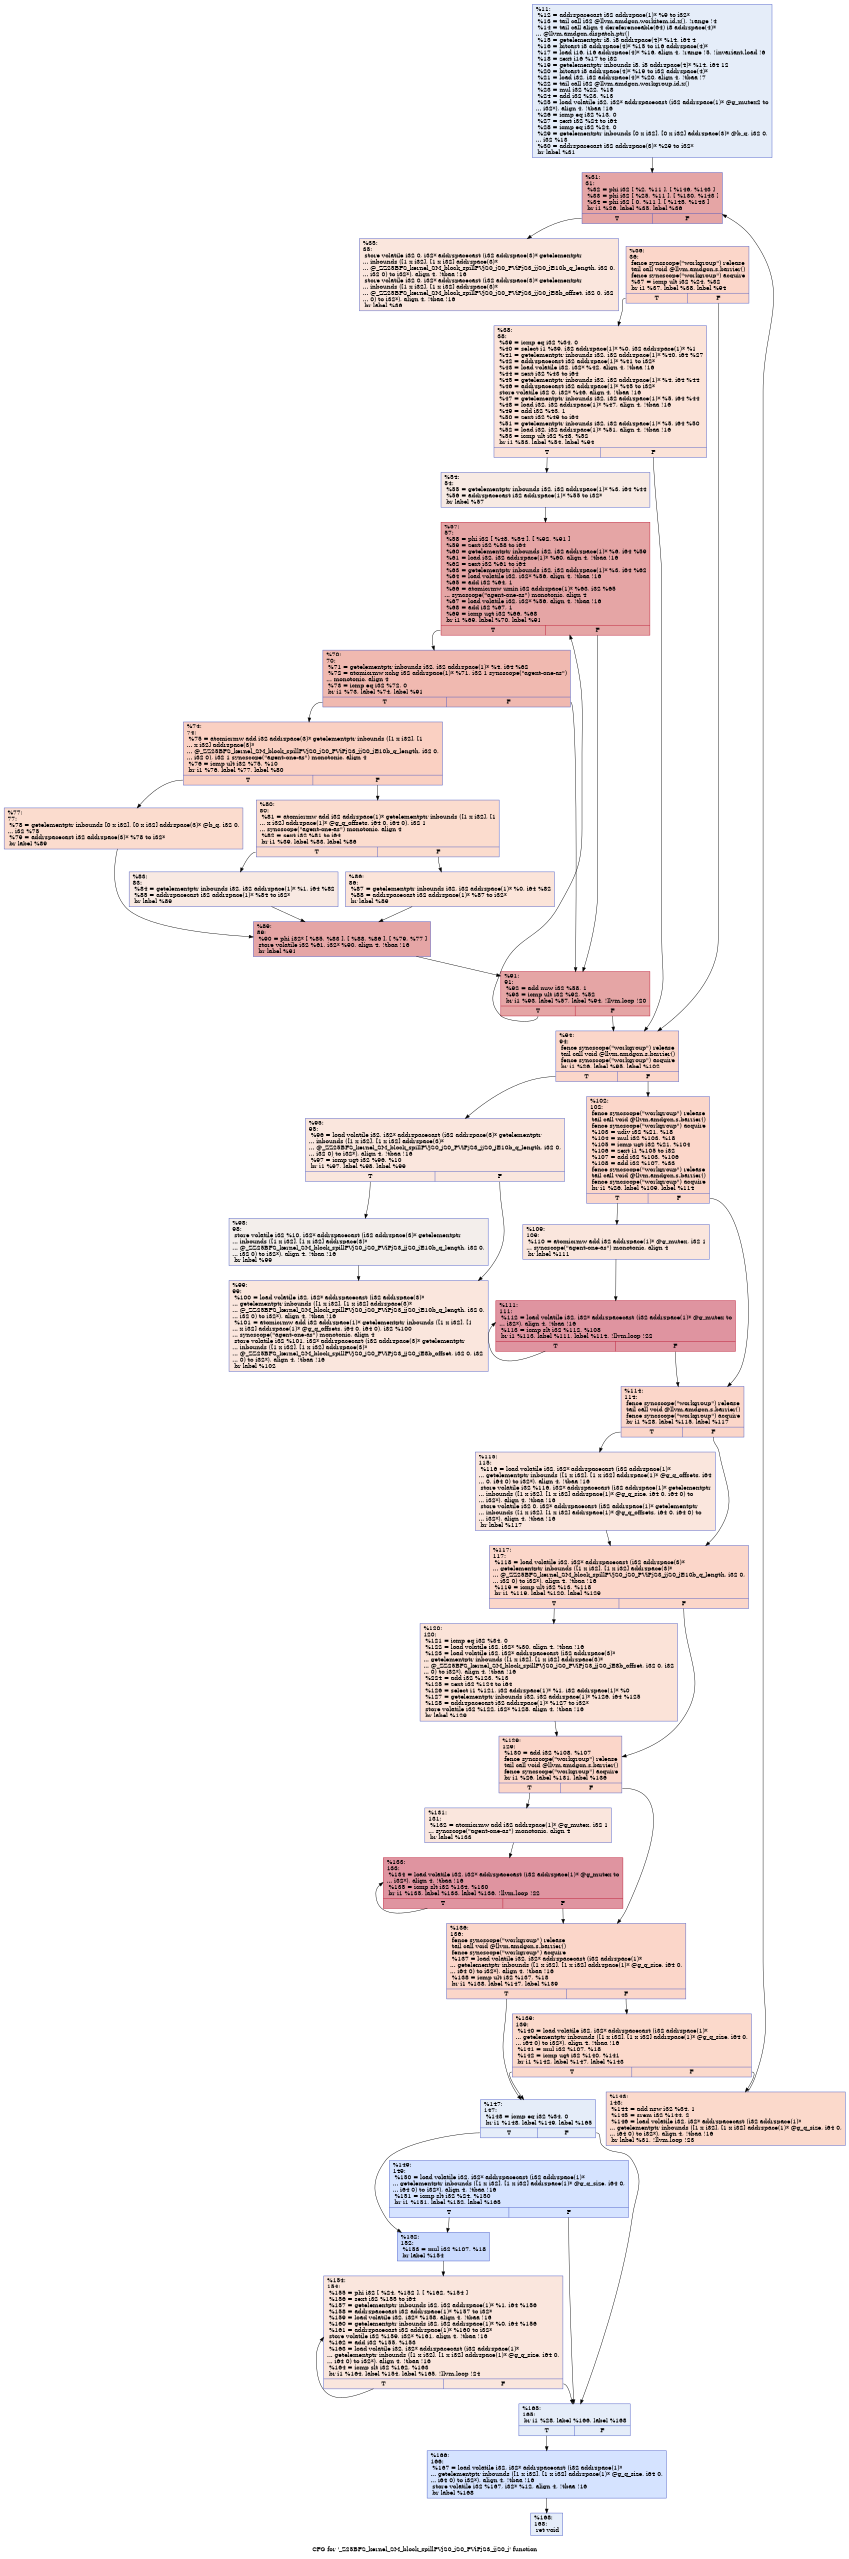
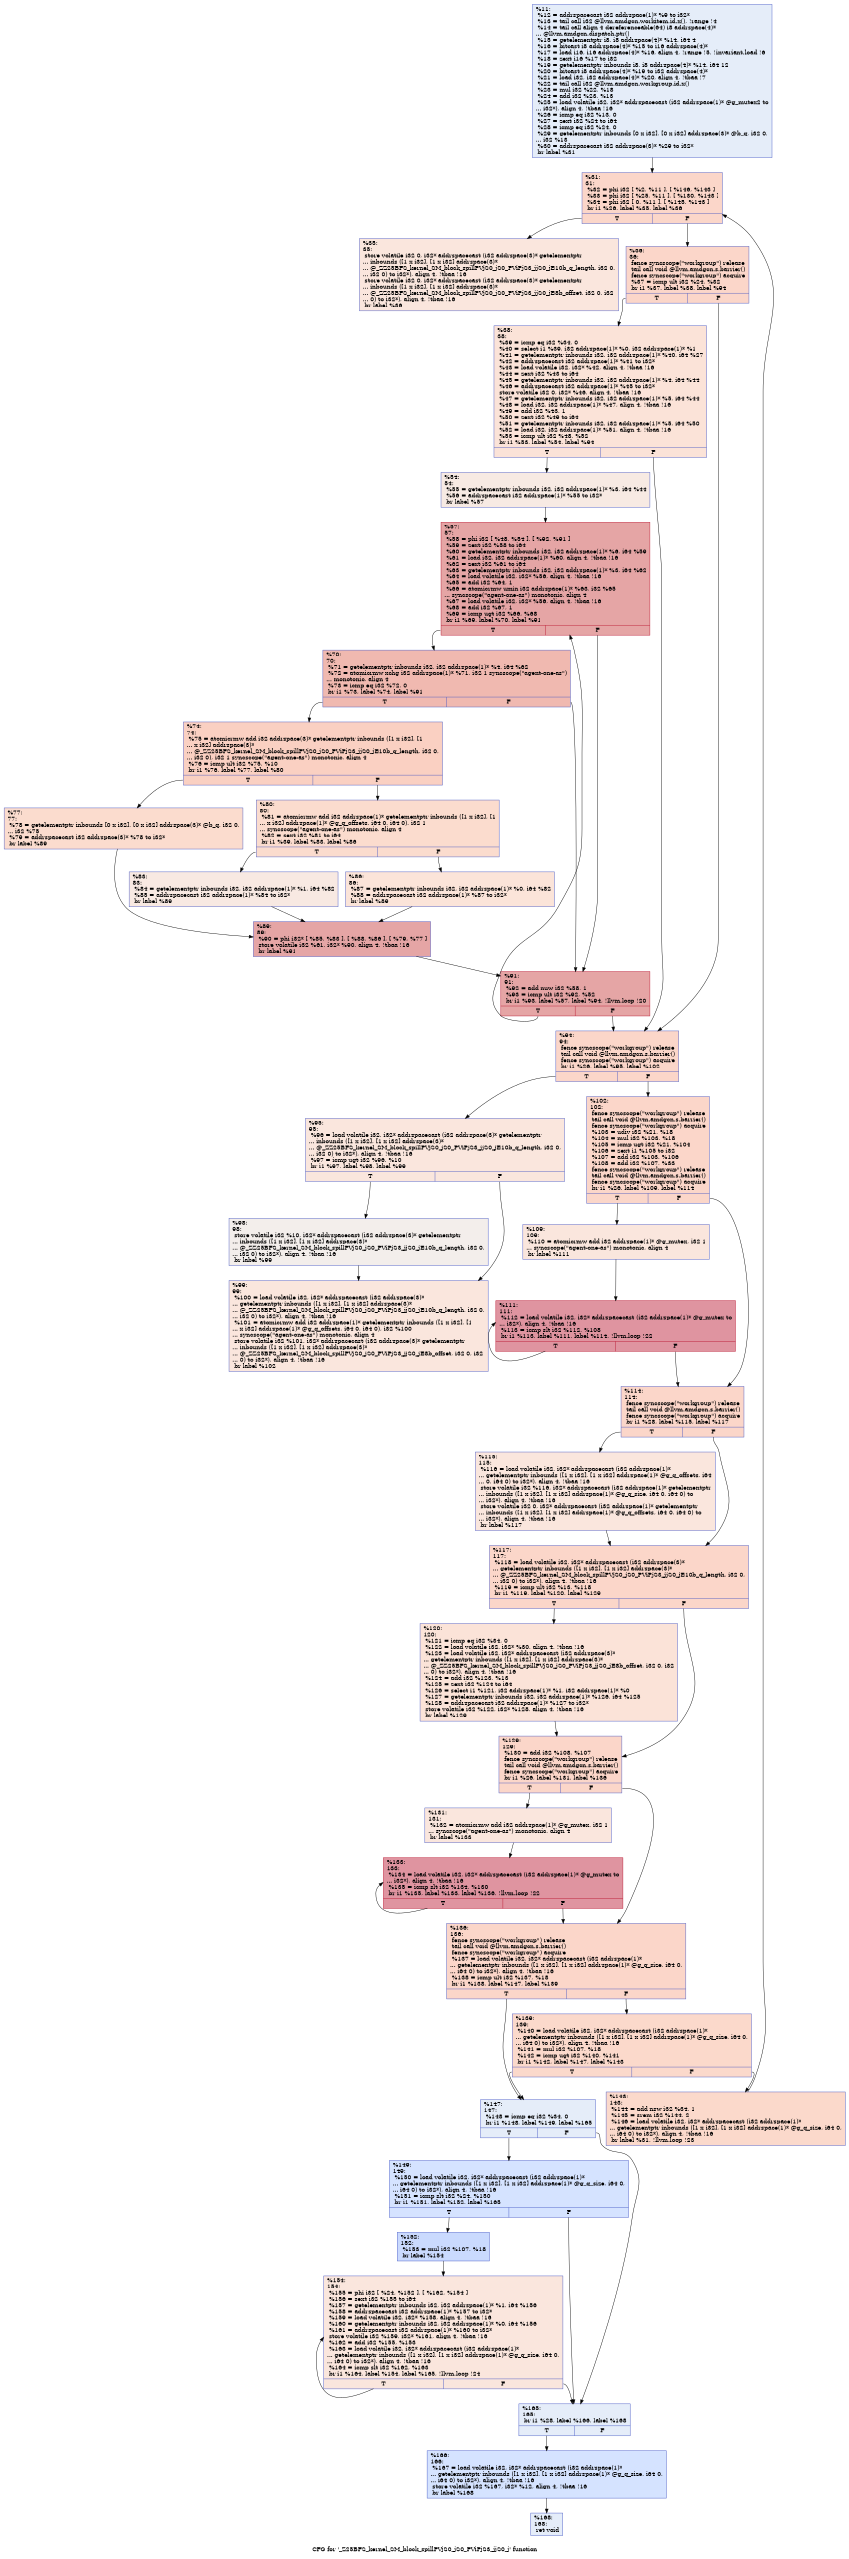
(652, 198) -> (652, 198)
none -> (687, 233)
(466, 1678) -> (466, 1678)
(393, 2154) -> (509, 2147)
